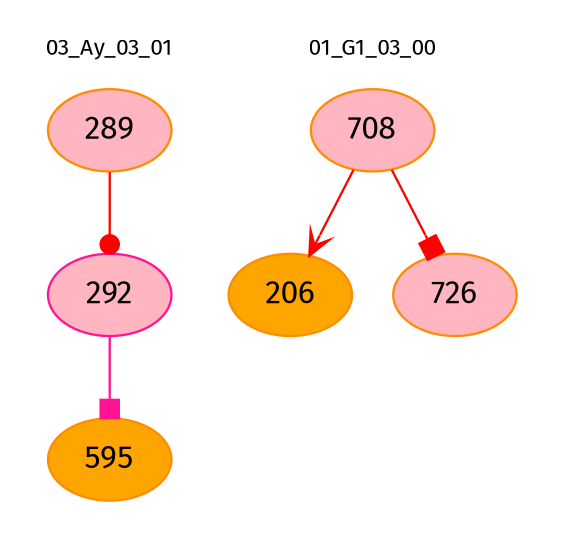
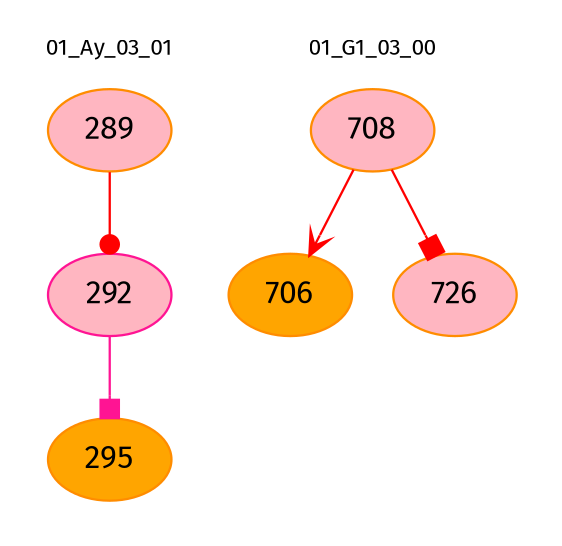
(110, 49) -> (110, 49)
(290, 295) -> (290, 295)
(110, 460) -> (110, 460)
